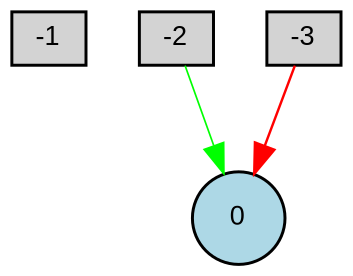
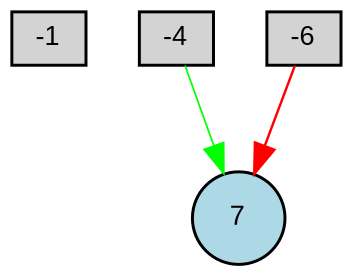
(176, 39) -> (176, 39)
(304, 39) -> (304, 39)
(239, 218) -> (239, 218)
